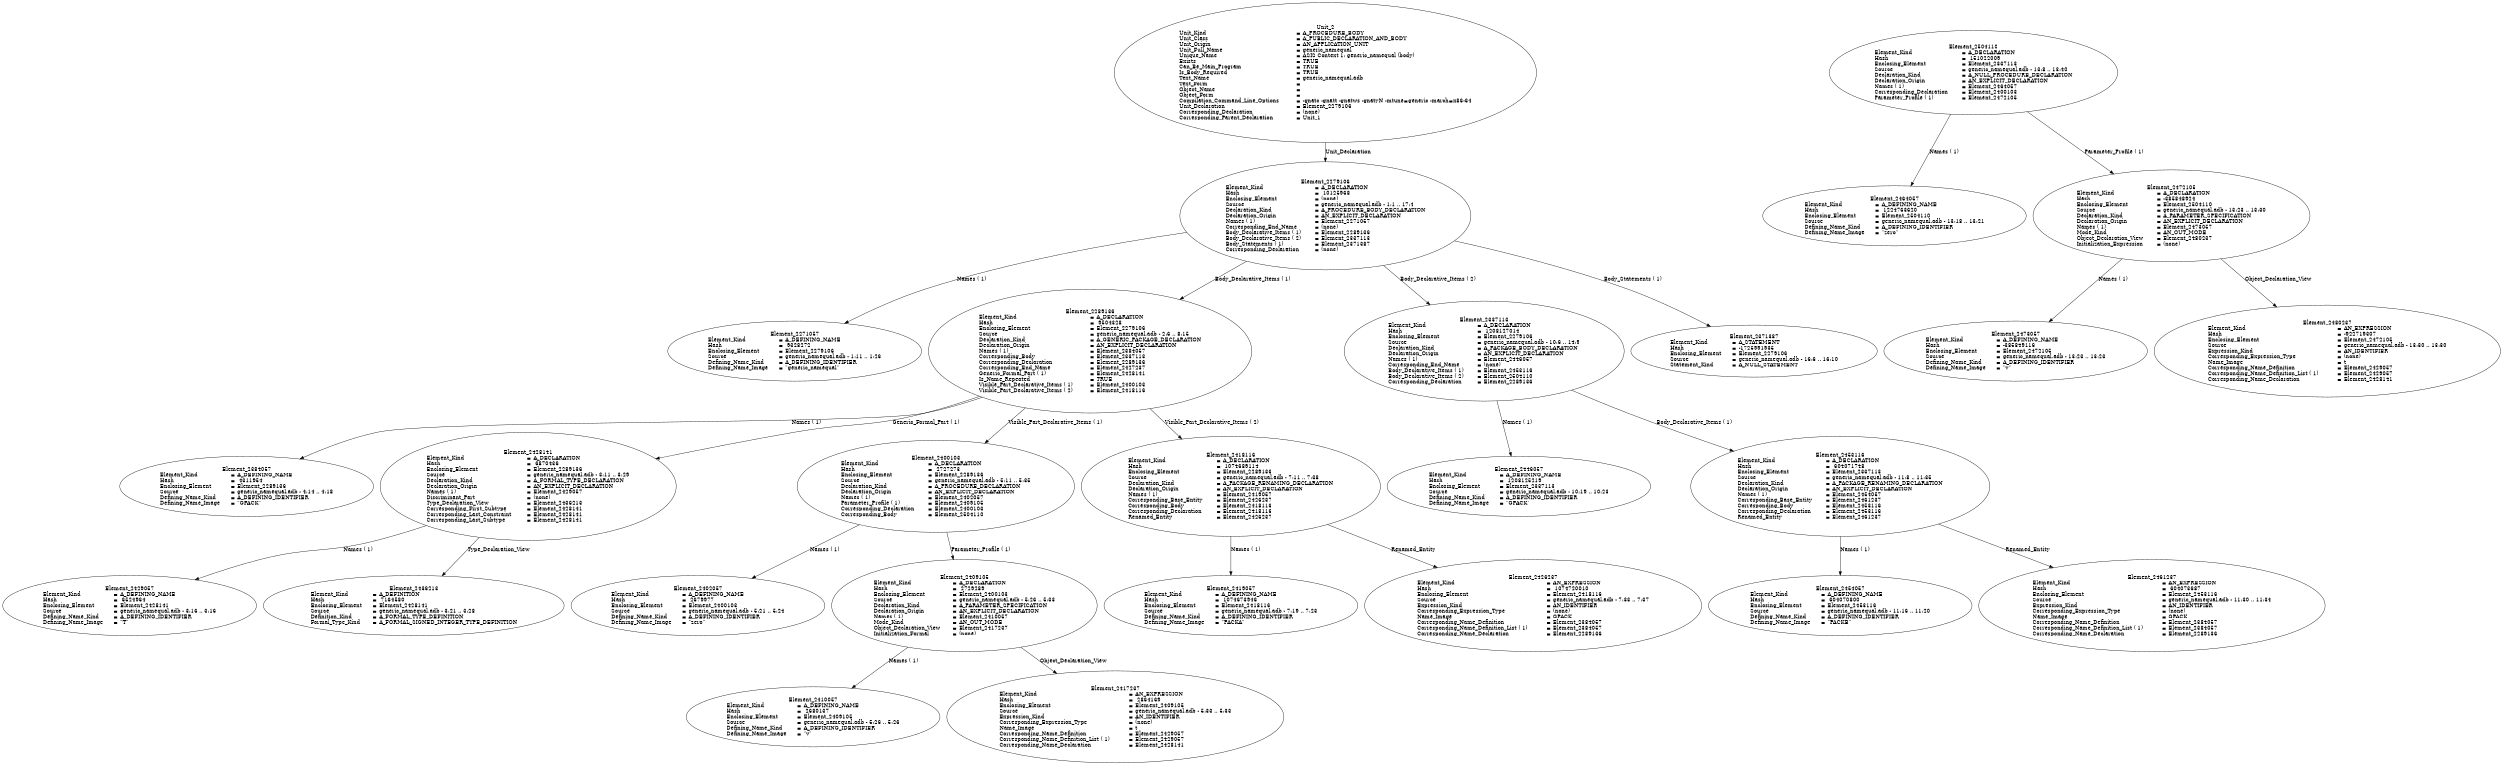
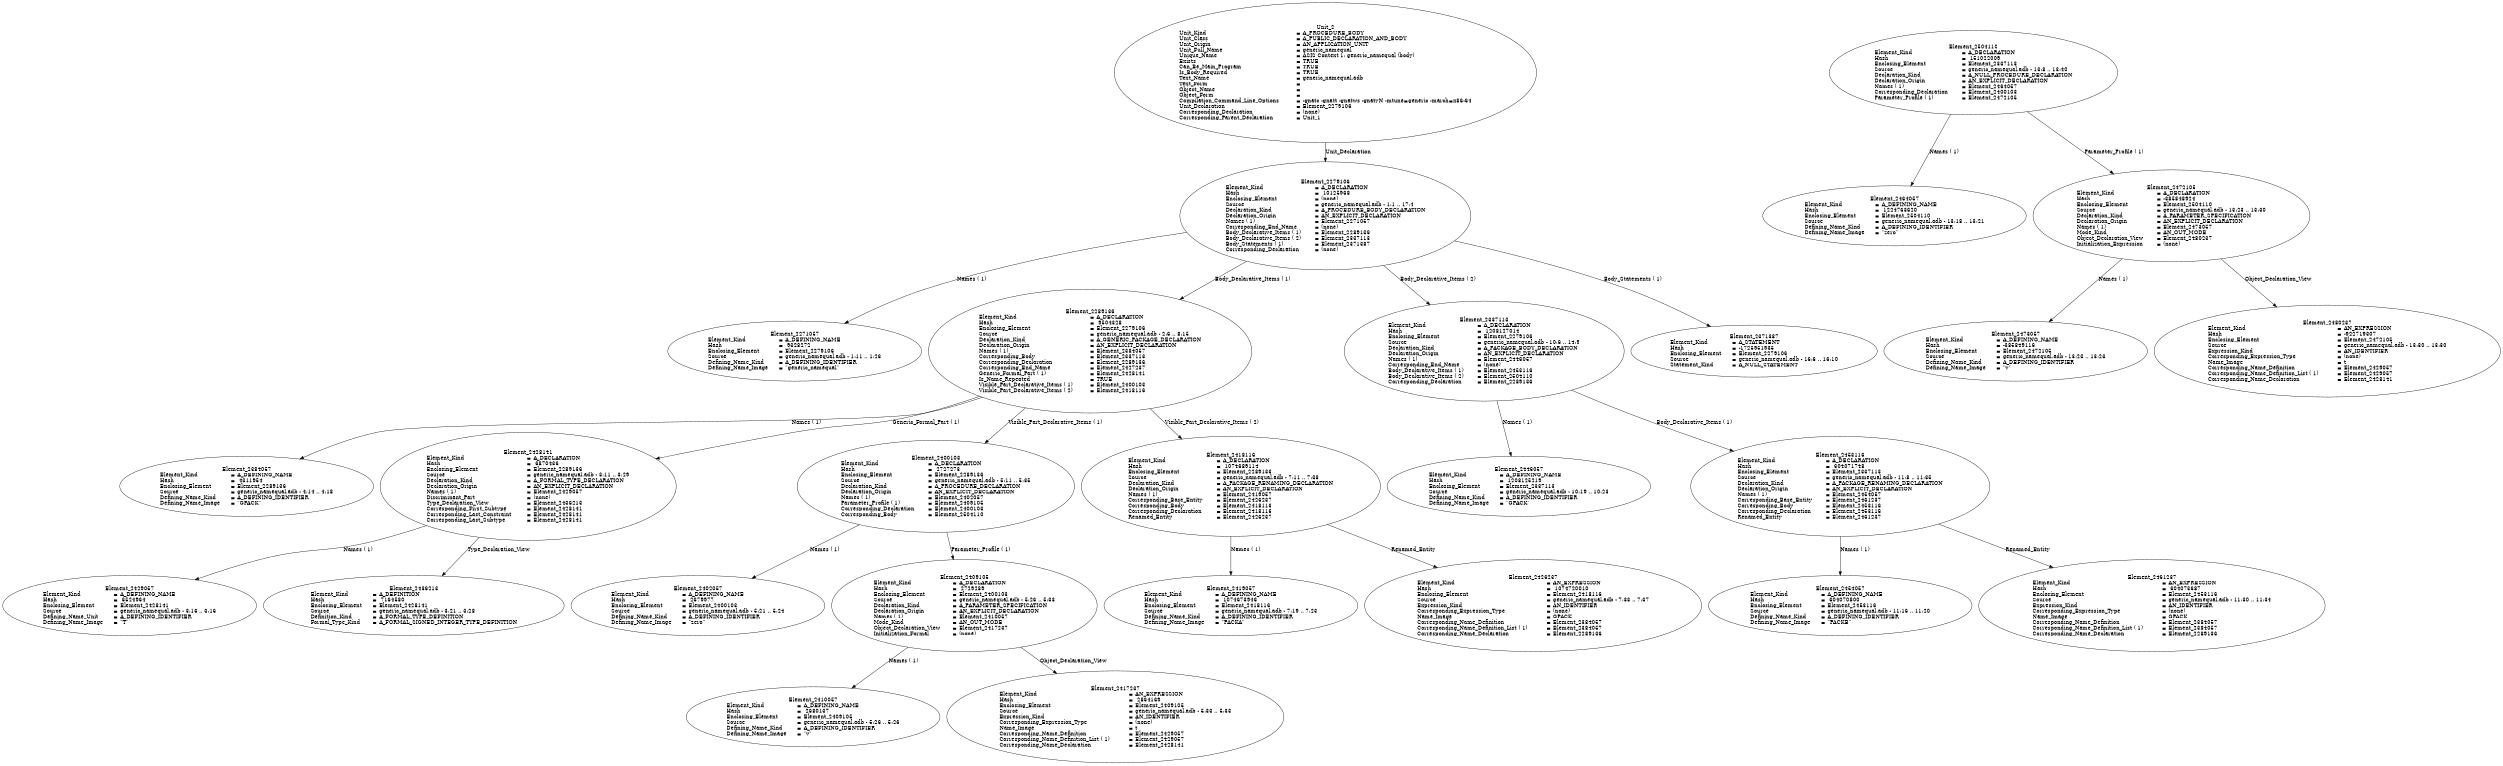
(1757, 348) -> (1757, 348)
(75, 617) -> (75, 617)
